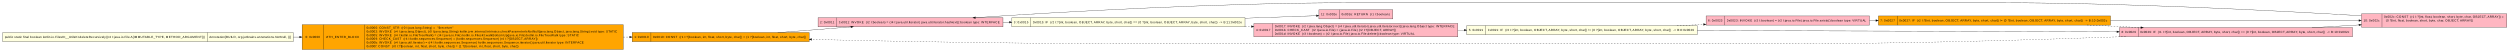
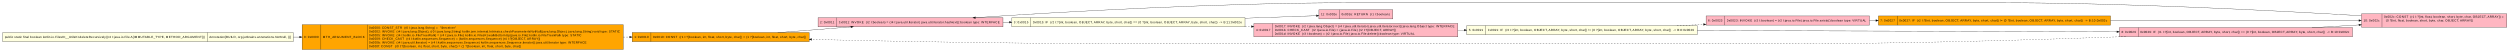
(2114, 26) -> none
(343, 37) -> (344, 37)
